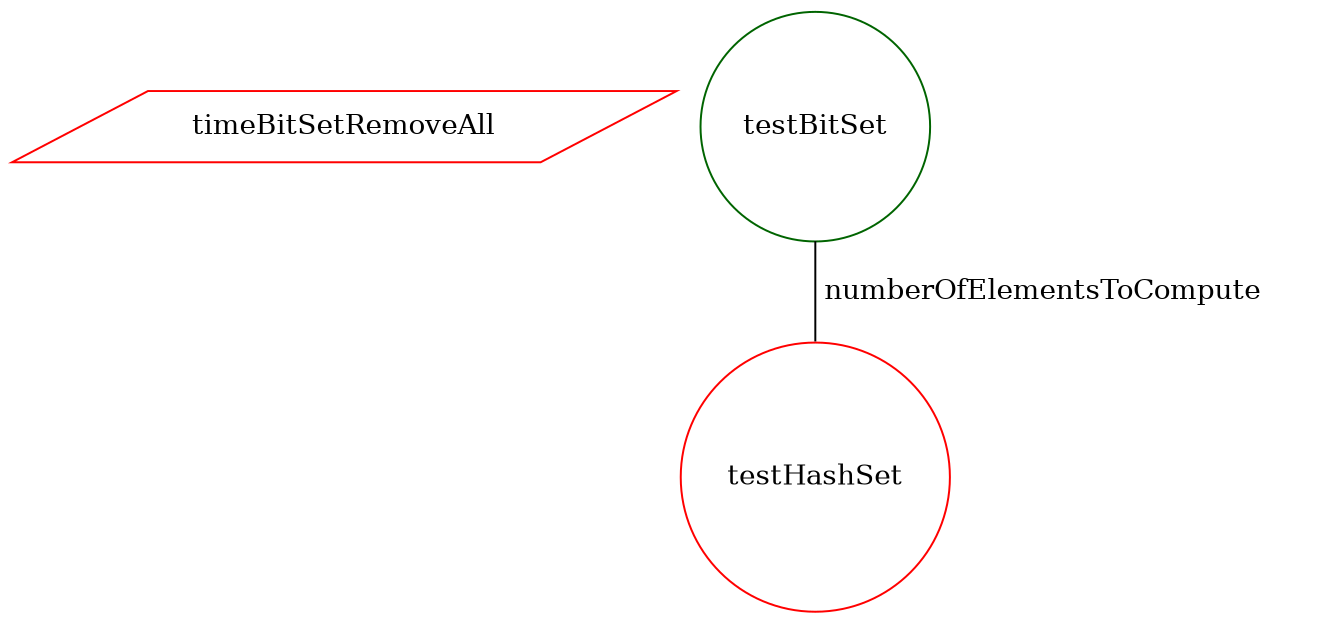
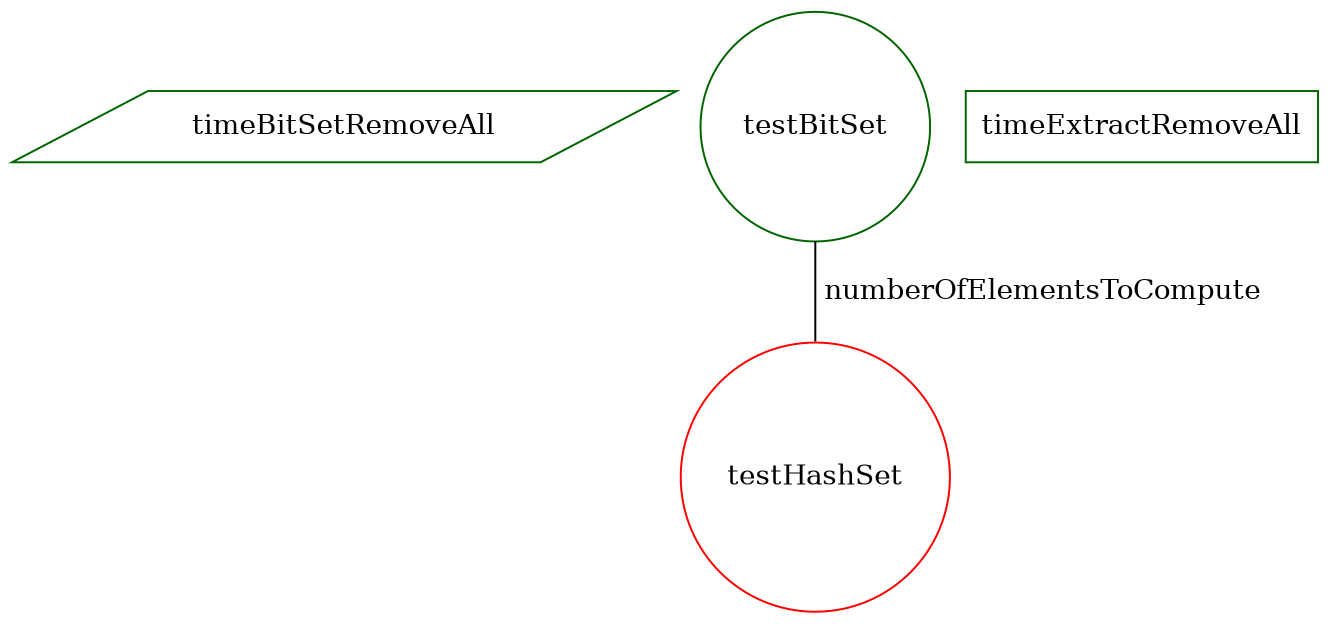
(344, 127) -> (344, 127)
none -> (1142, 127)
